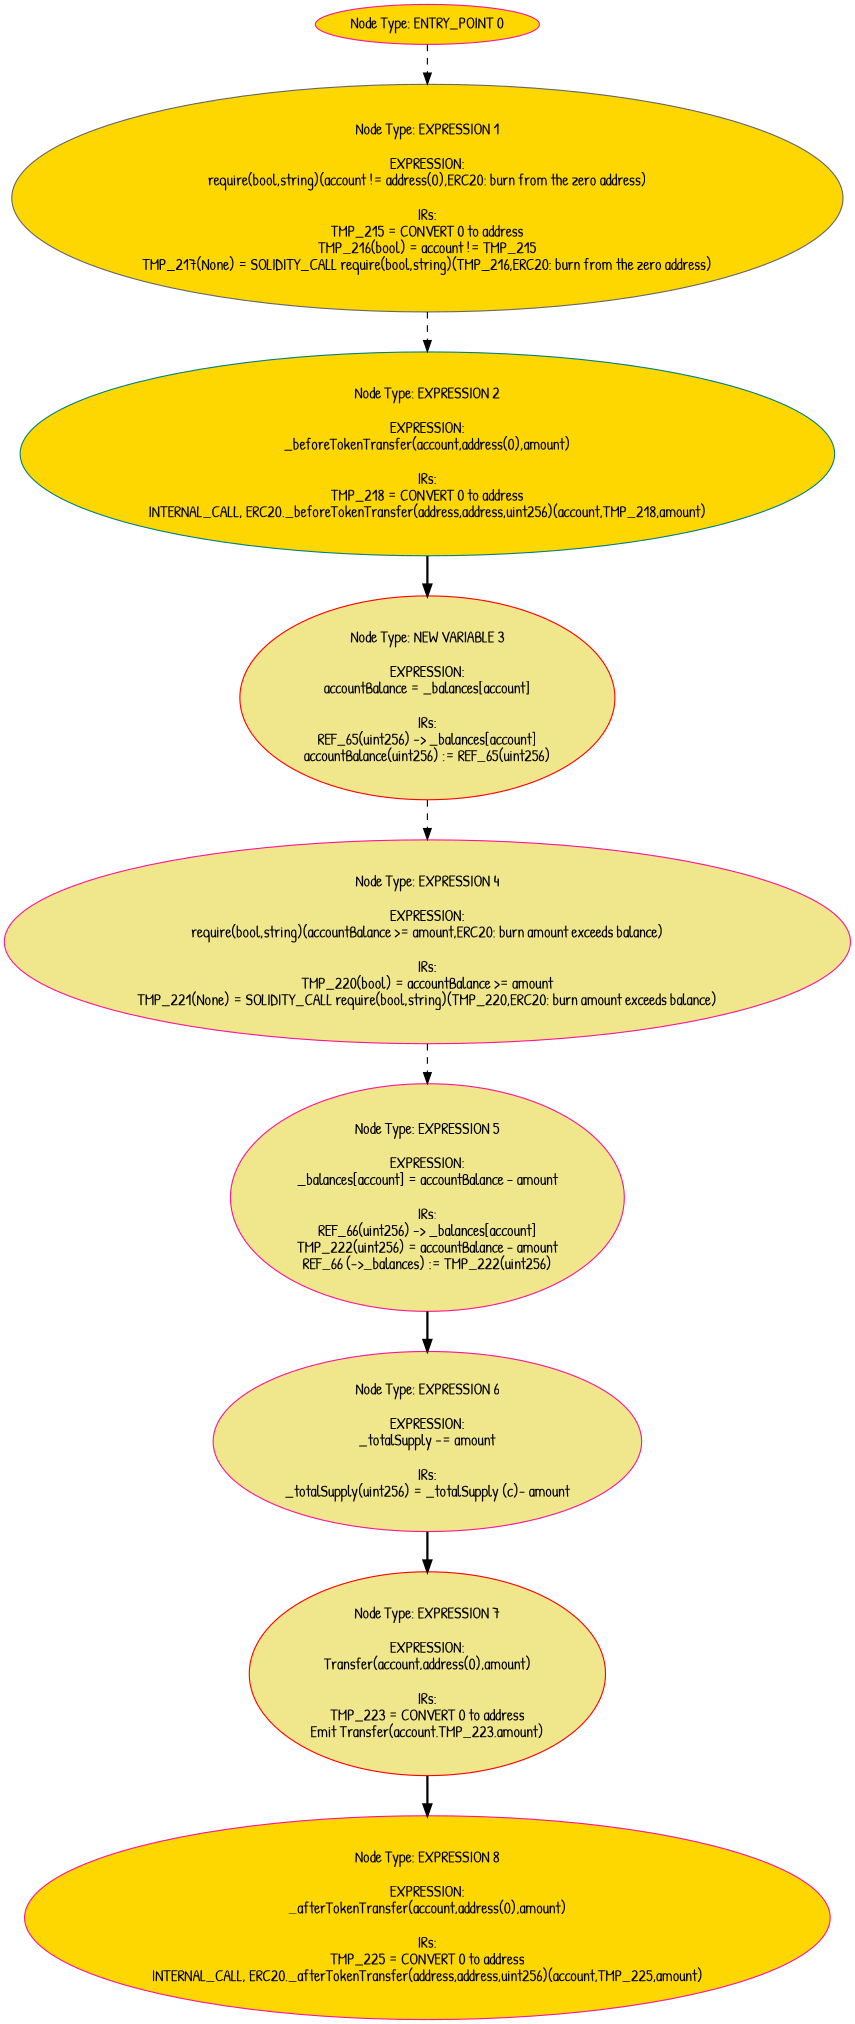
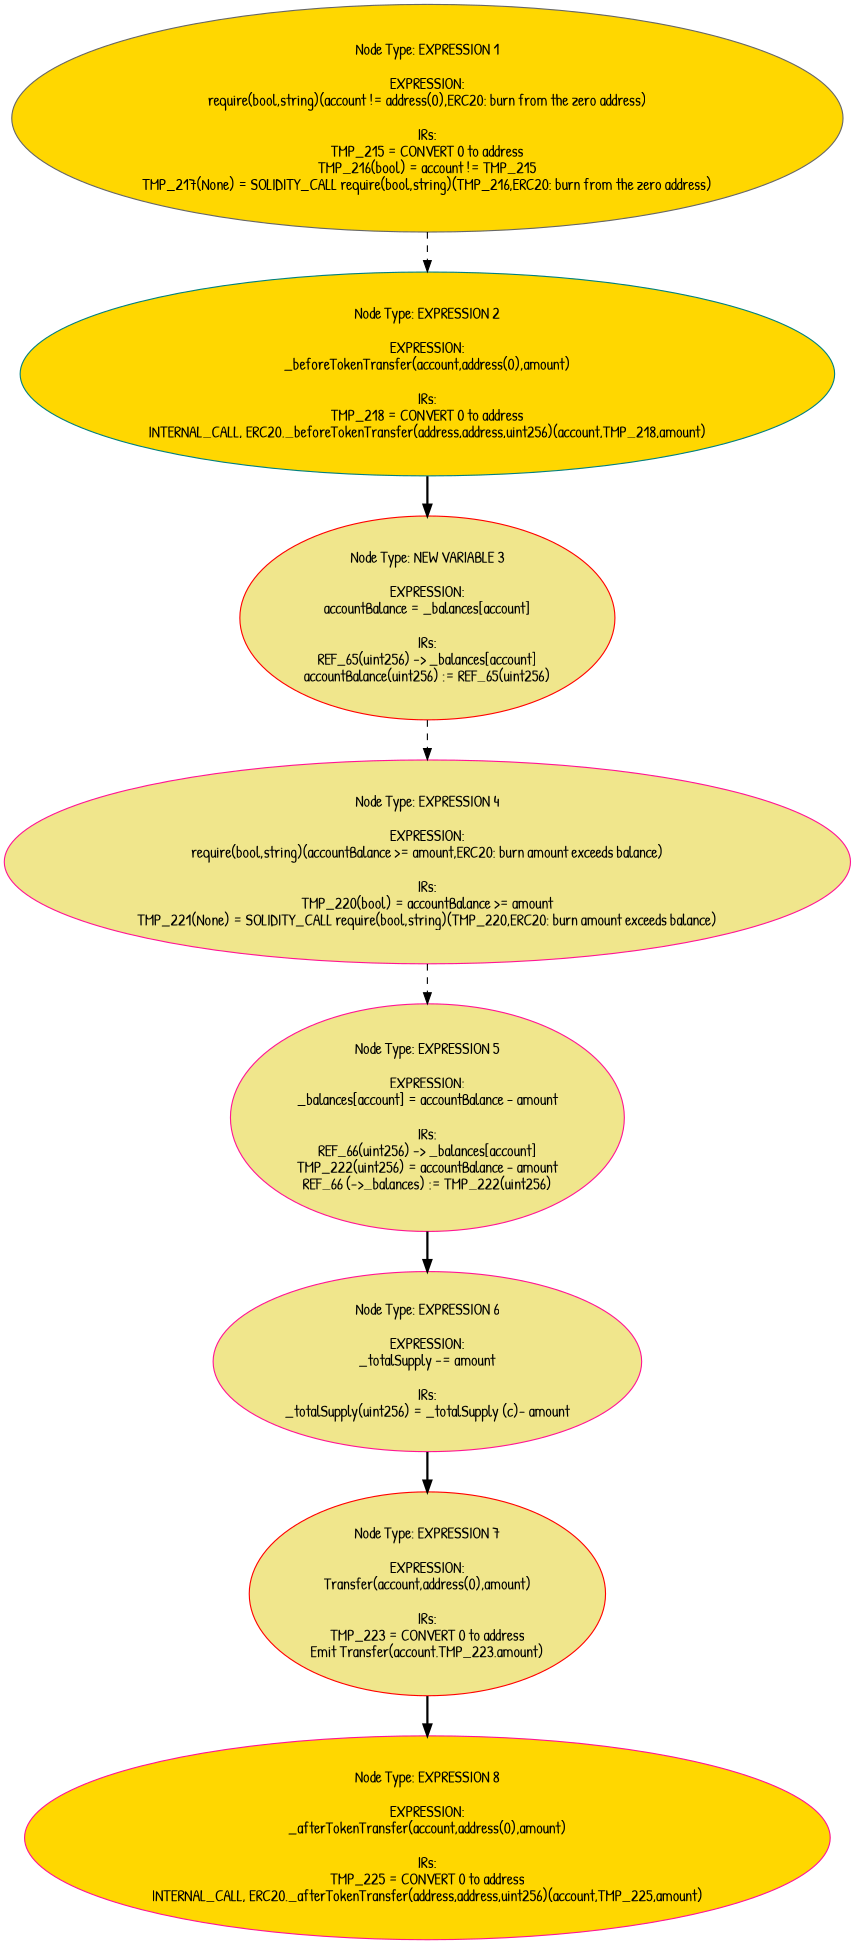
(427, 24) -> none
